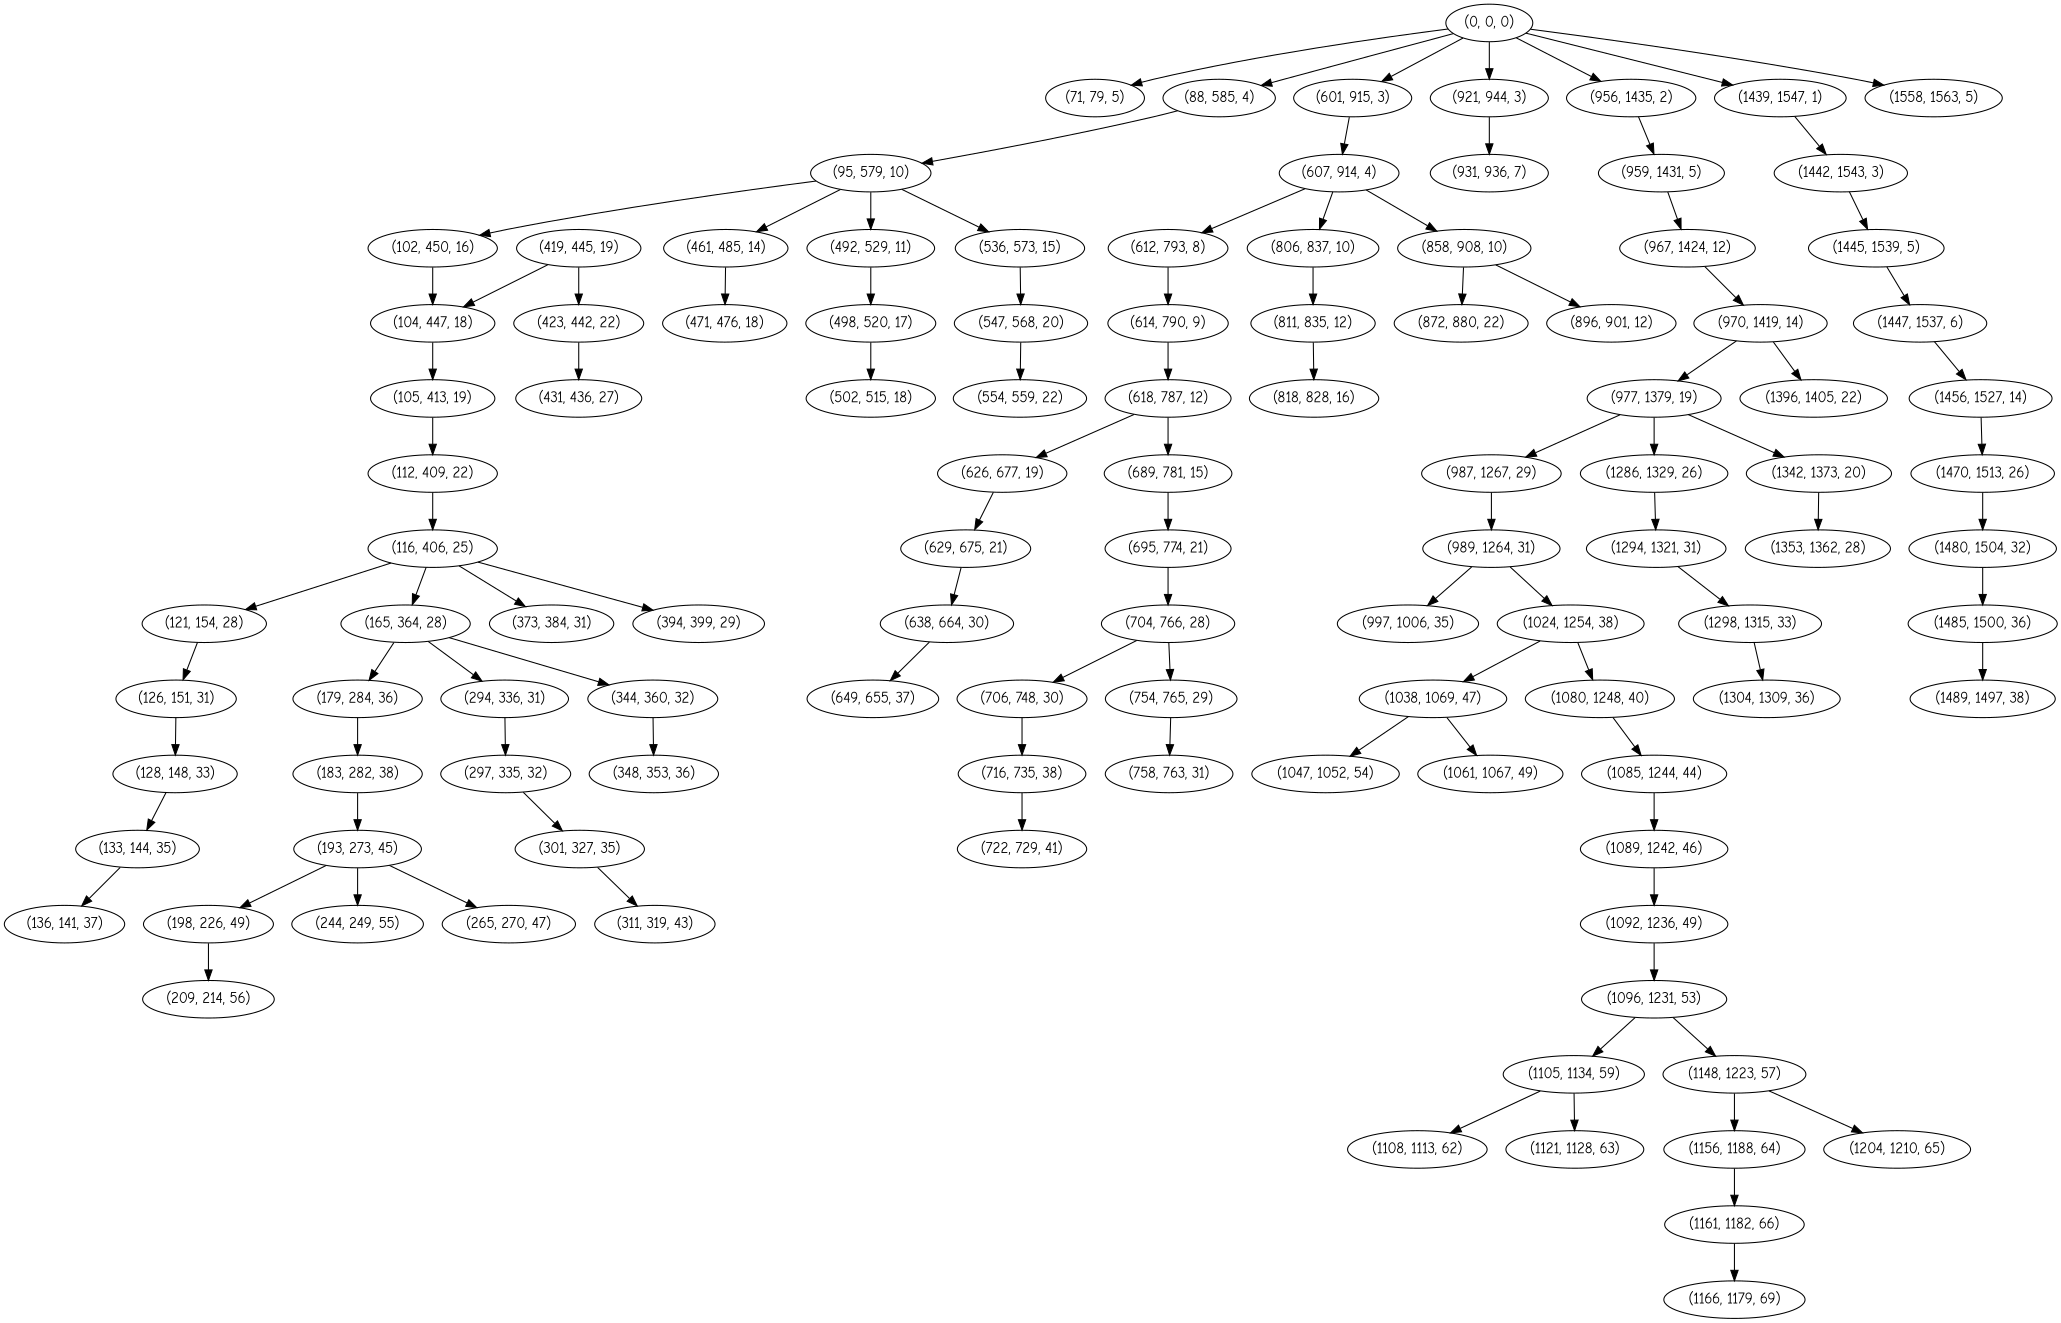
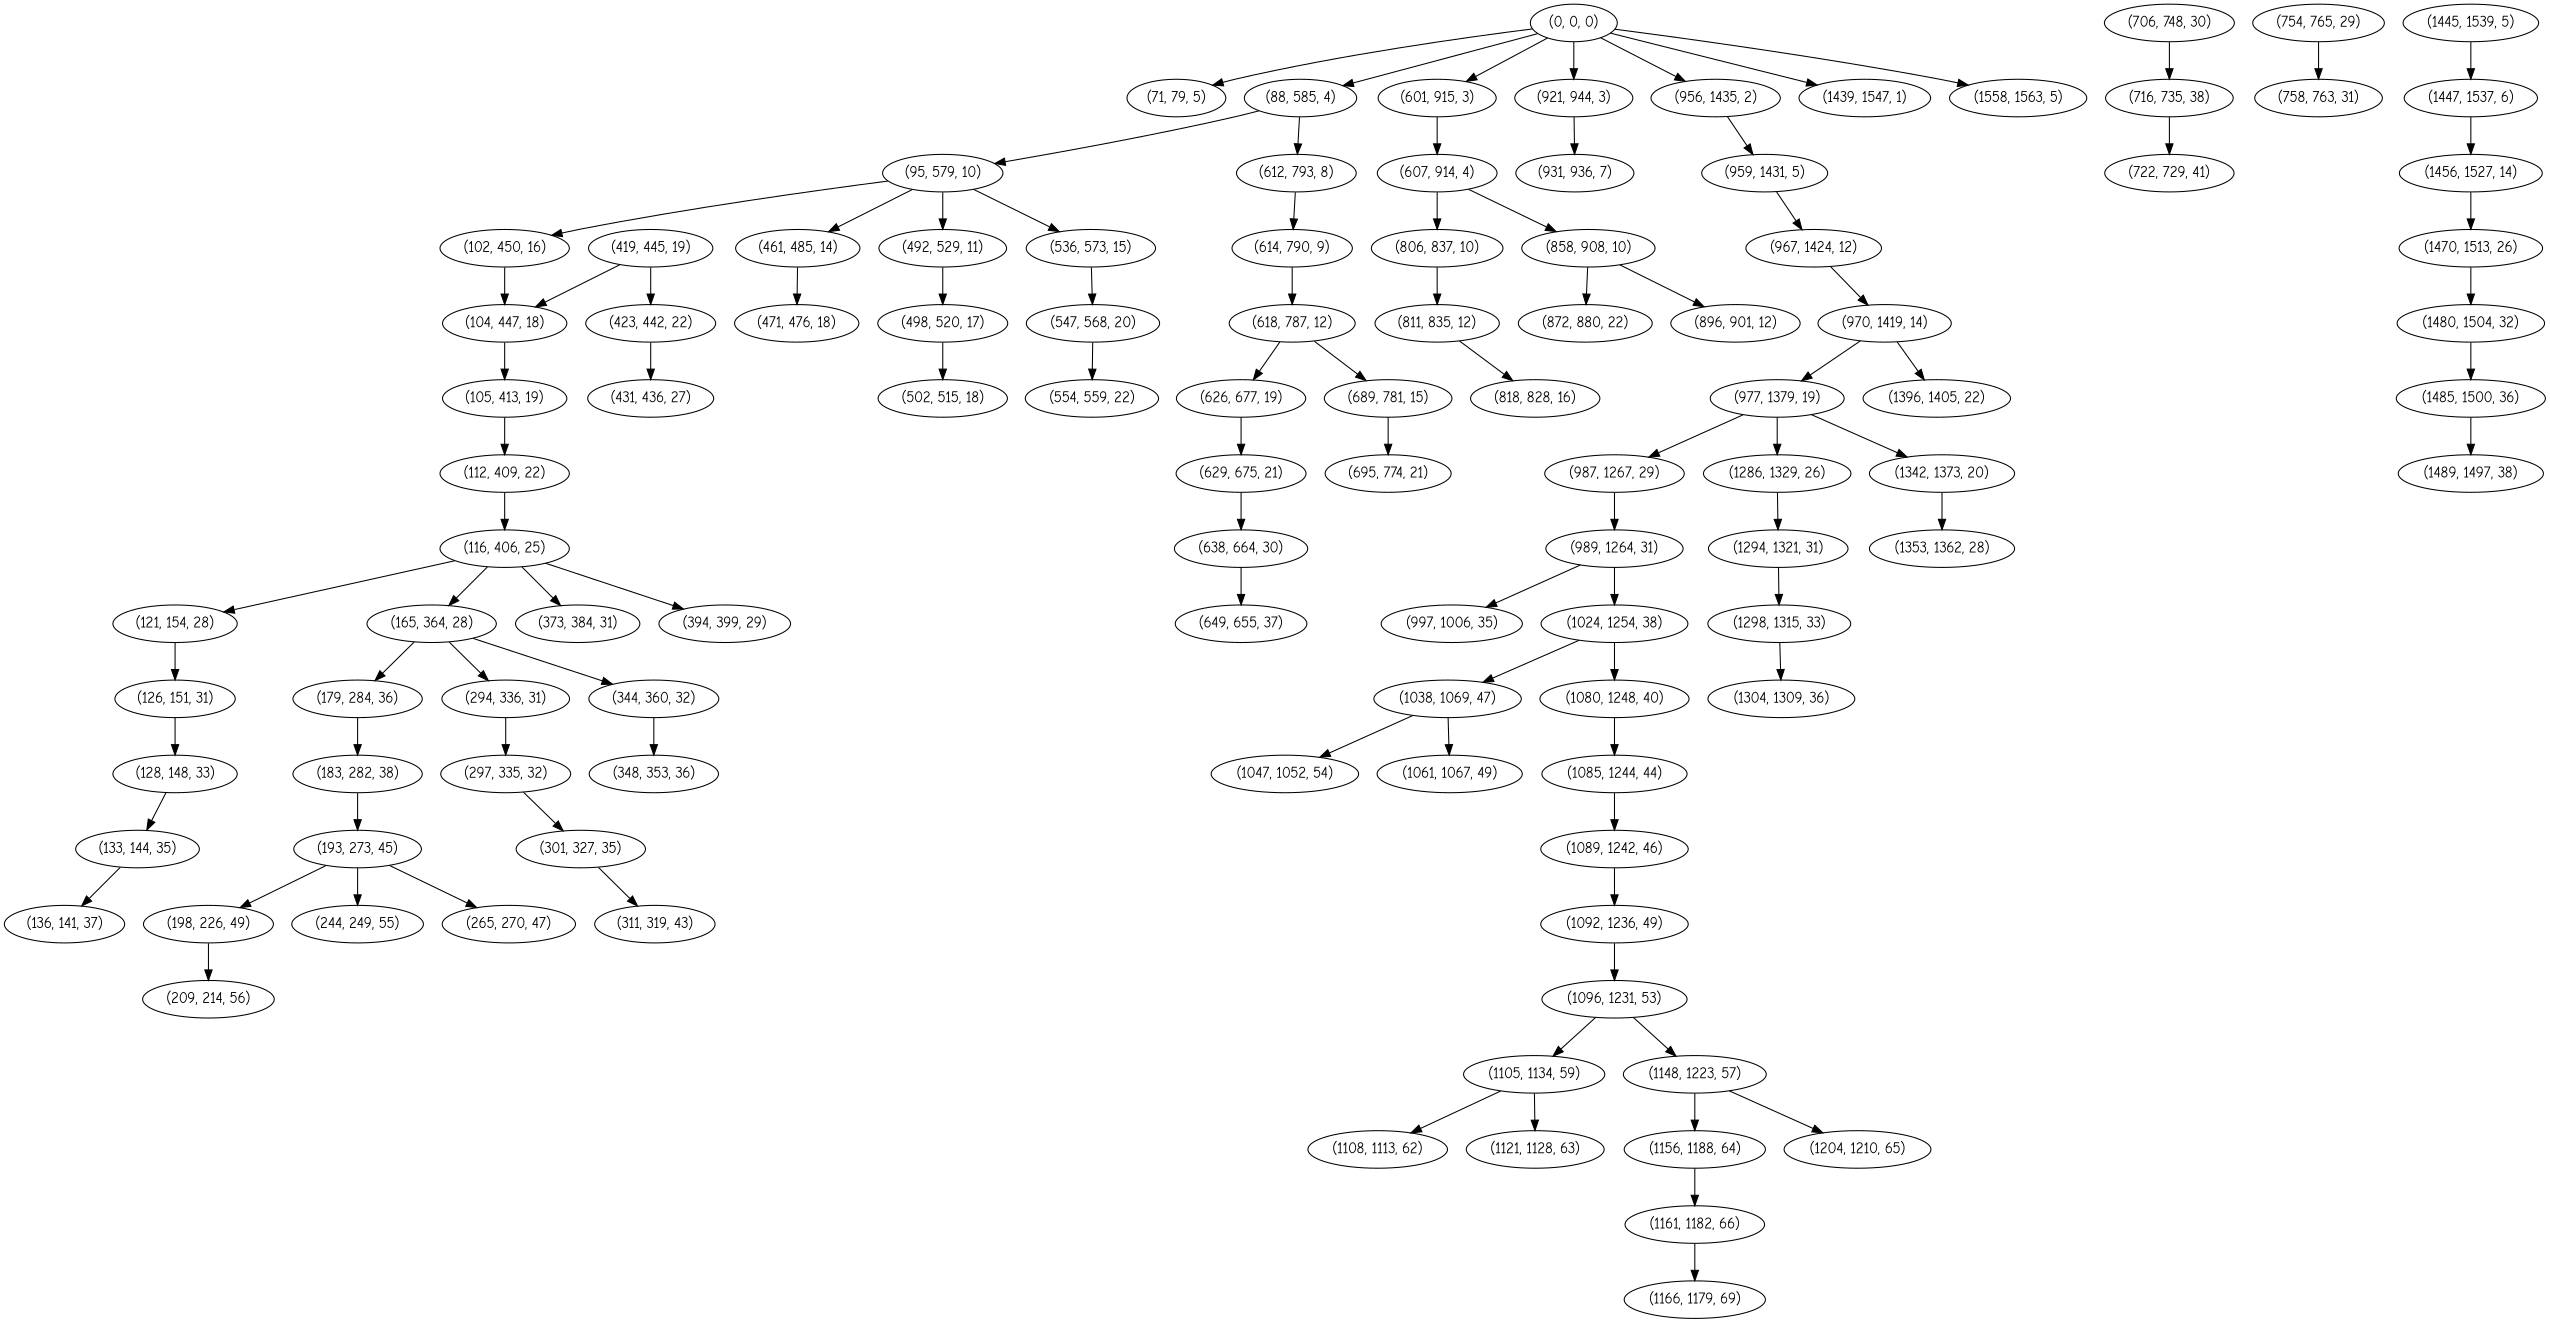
(1841, 173) -> none
(1258, 209) -> (1299, 130)
(1168, 624) -> none
